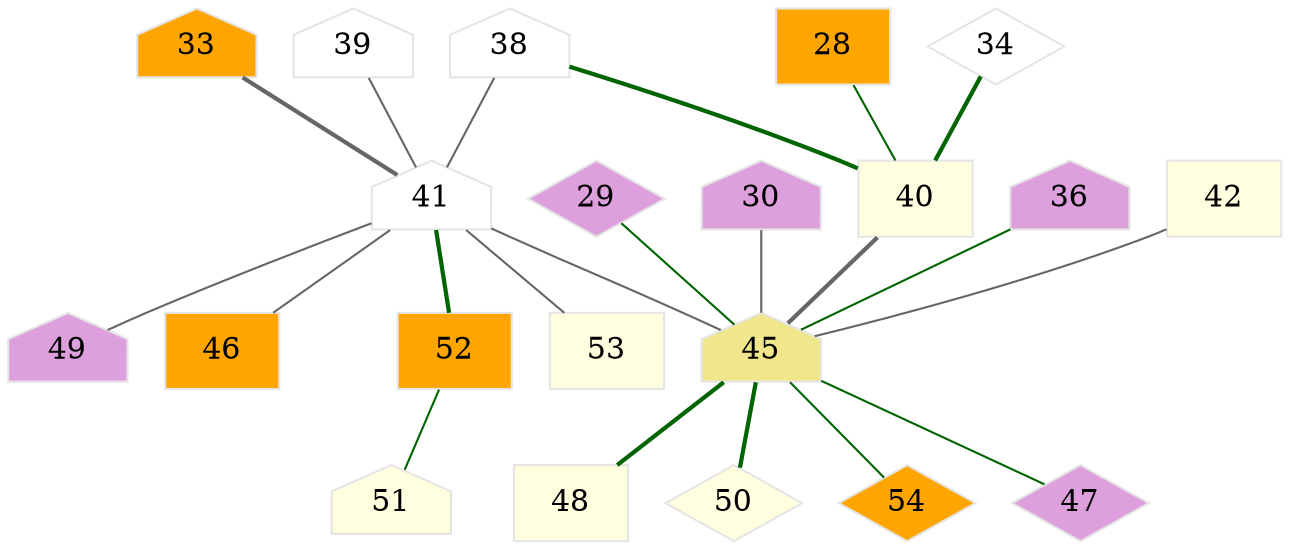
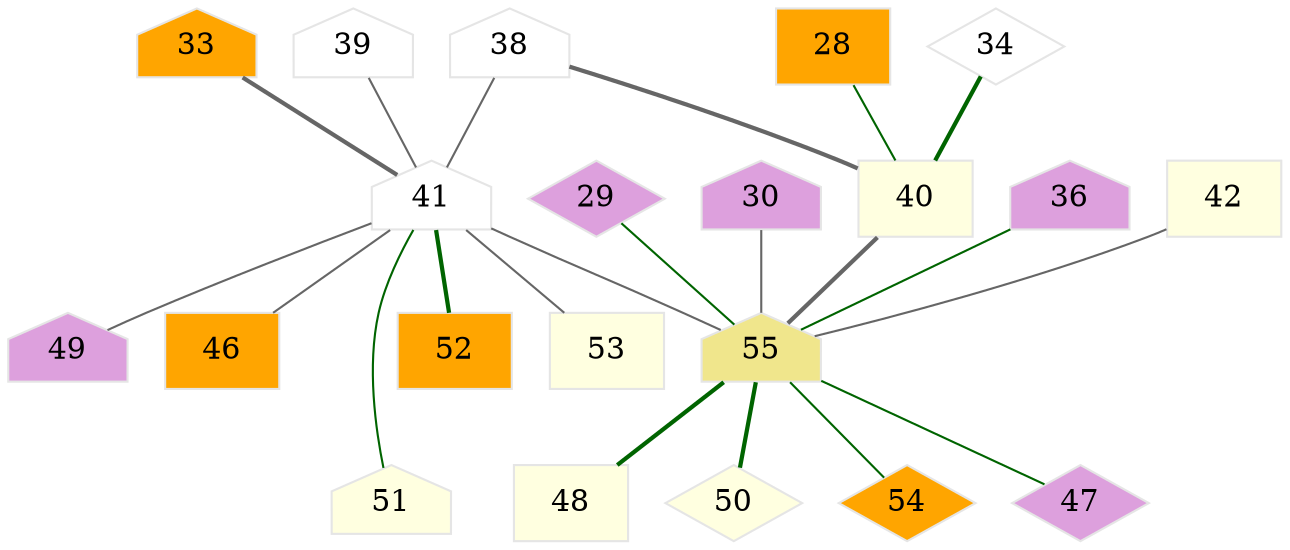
(715, 114) -> (715, 114)
(761, 351) -> (761, 351)
(422, 430) -> (374, 346)
